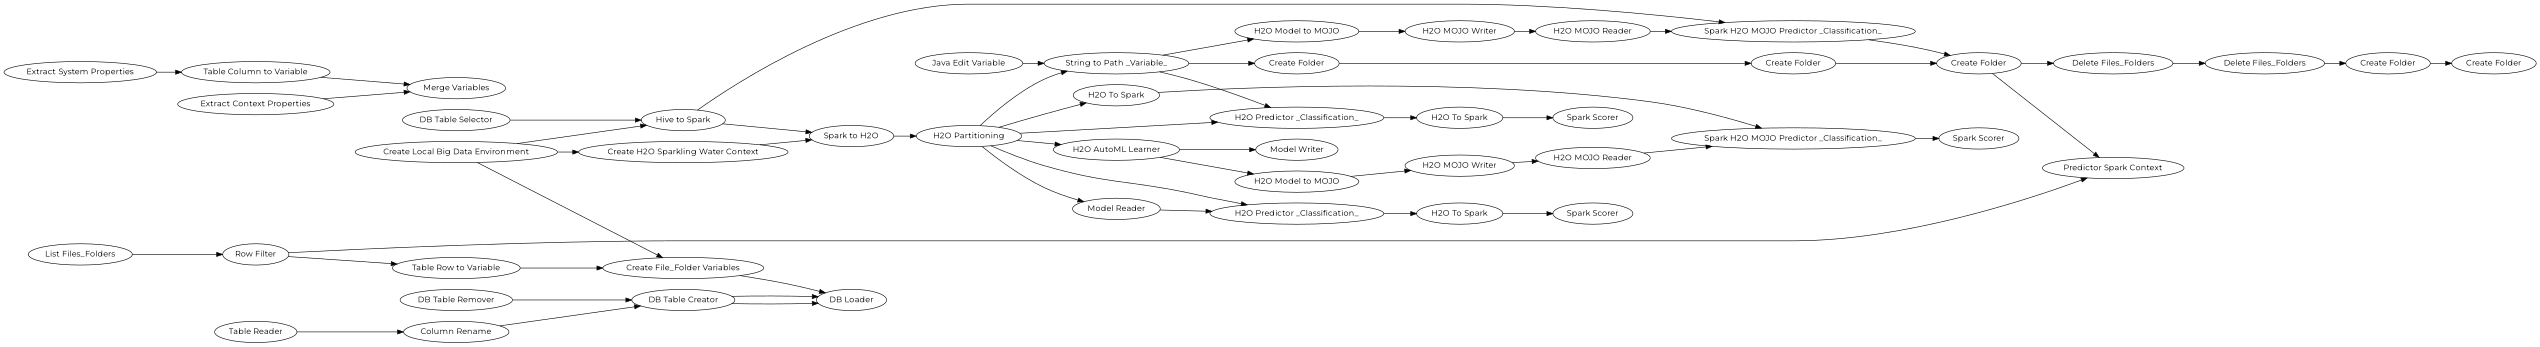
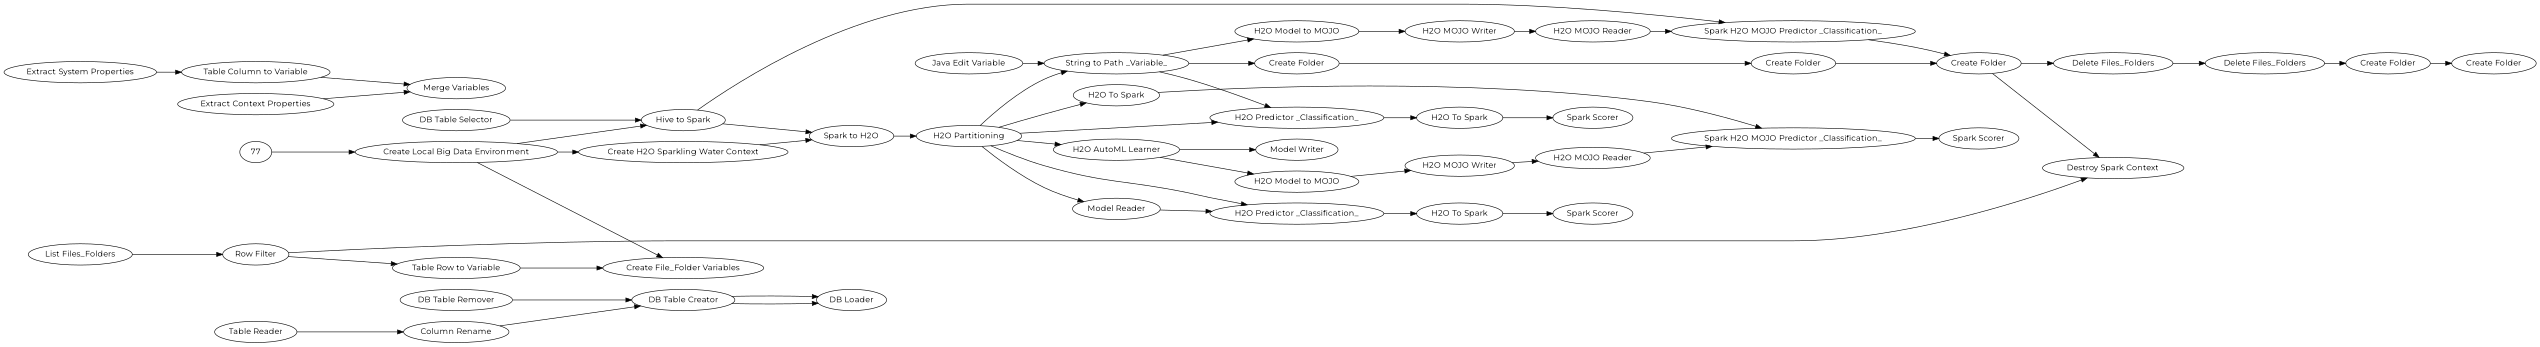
none -> (256, 152)
(2113, 168) -> (2113, 168)
(780, 282) -> none
